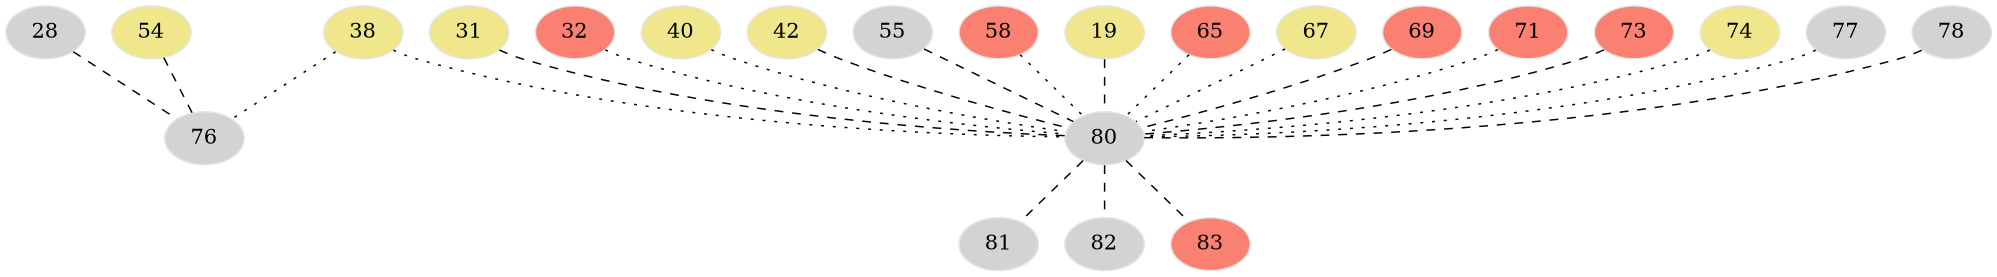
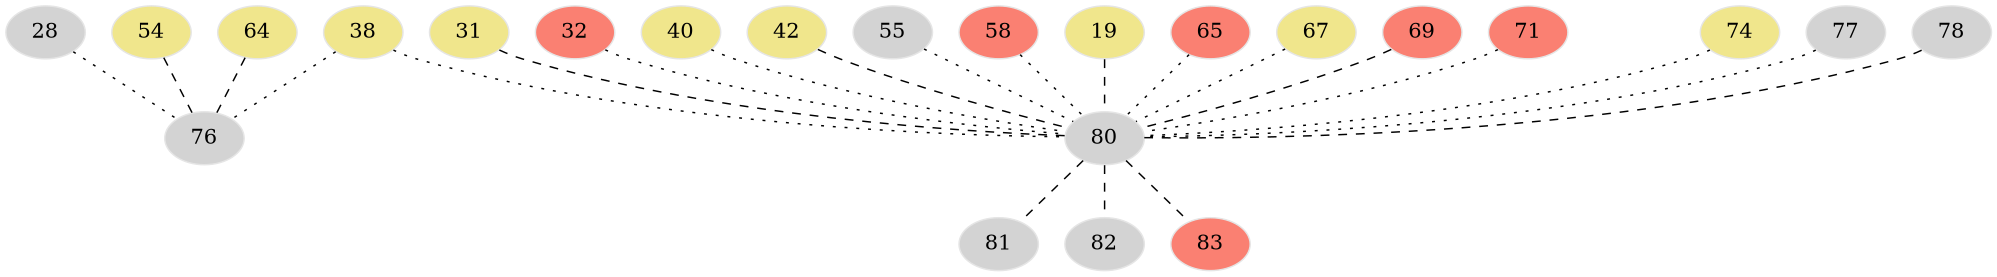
none -> (257, 32)
(1634, 32) -> none
(125, 85) -> (125, 85)
(999, 85) -> (999, 85)
